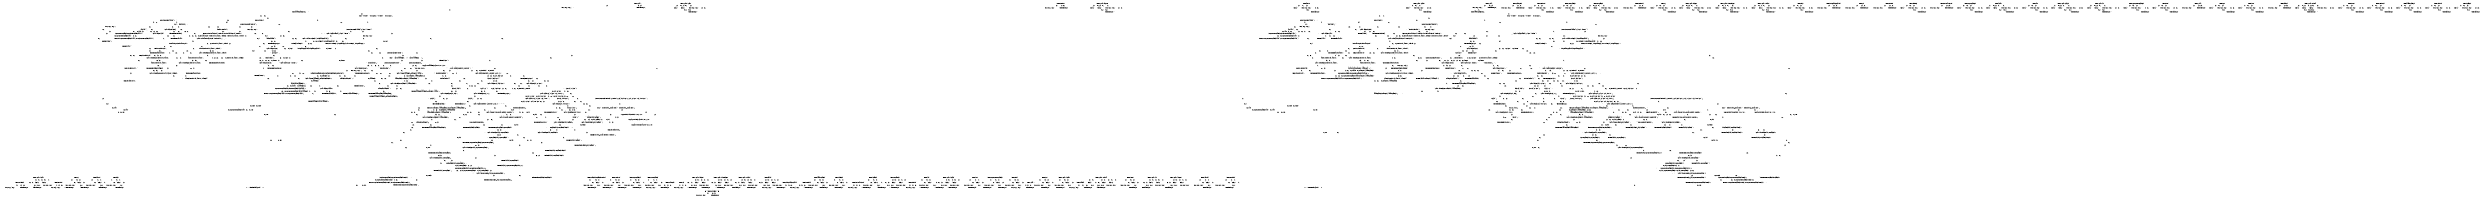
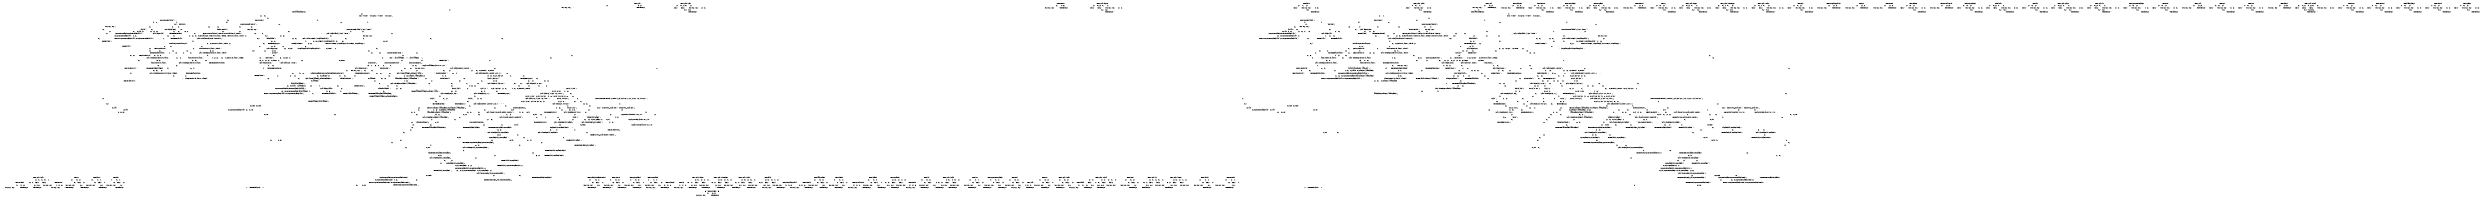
(313, 90) -> (328, 86)
